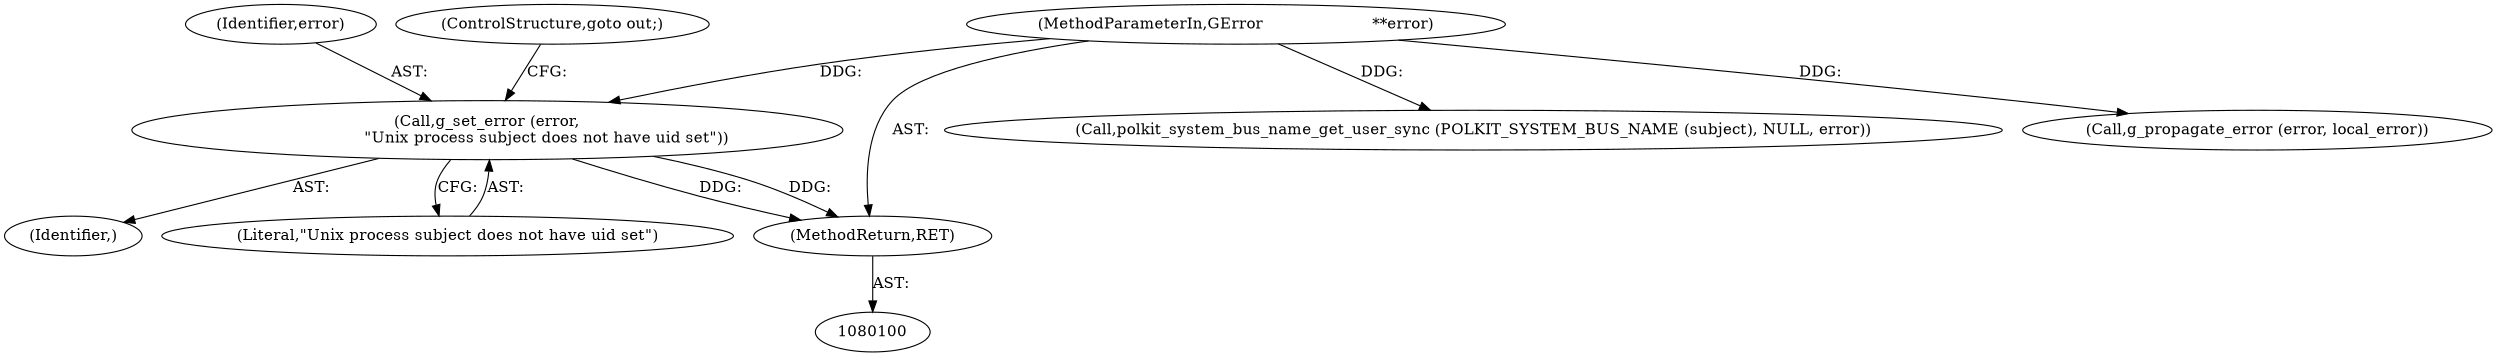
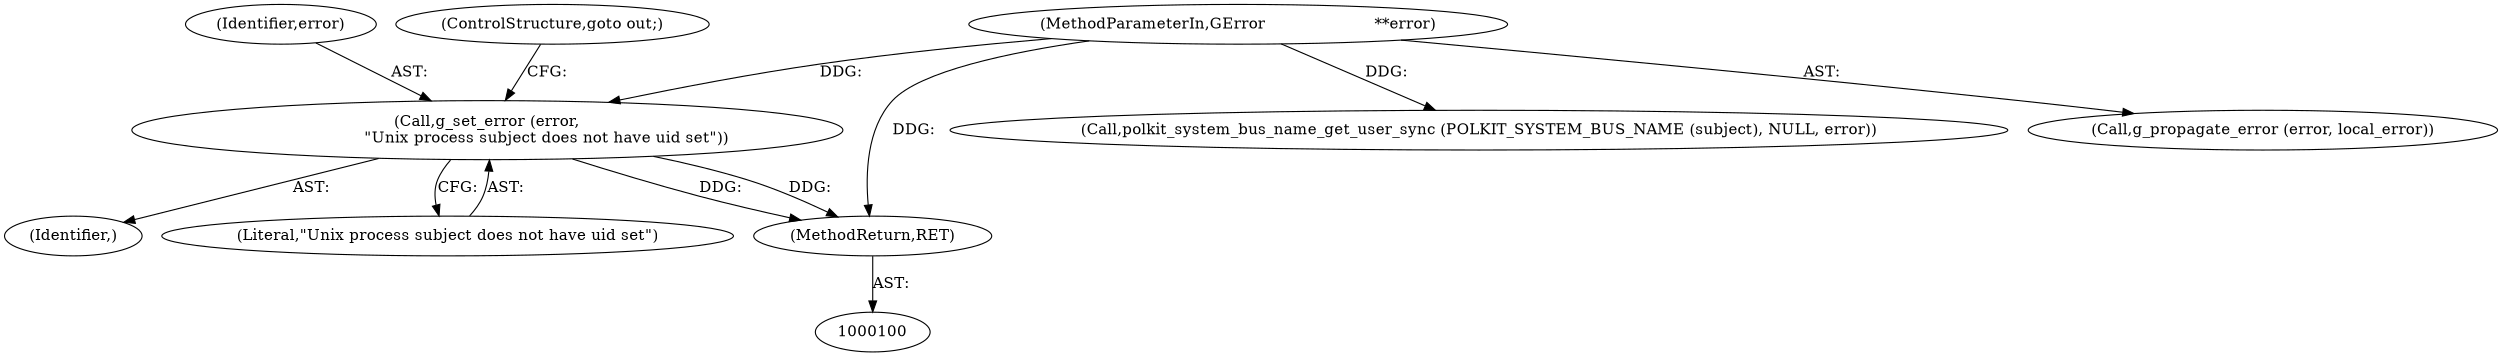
(1823, 72) -> (1825, 72)
(914, 130) -> (916, 130)
(873, 332) -> (873, 332)
